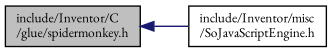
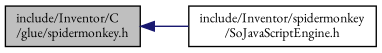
(258, 26) -> (283, 26)
